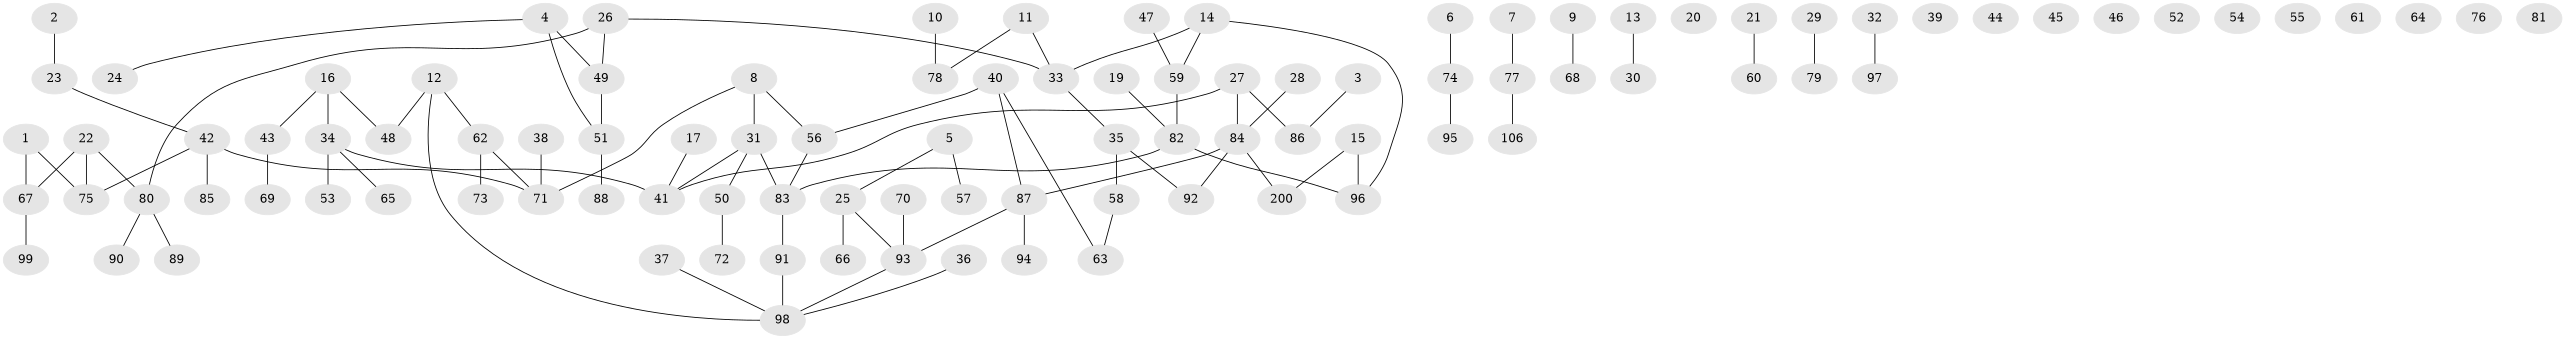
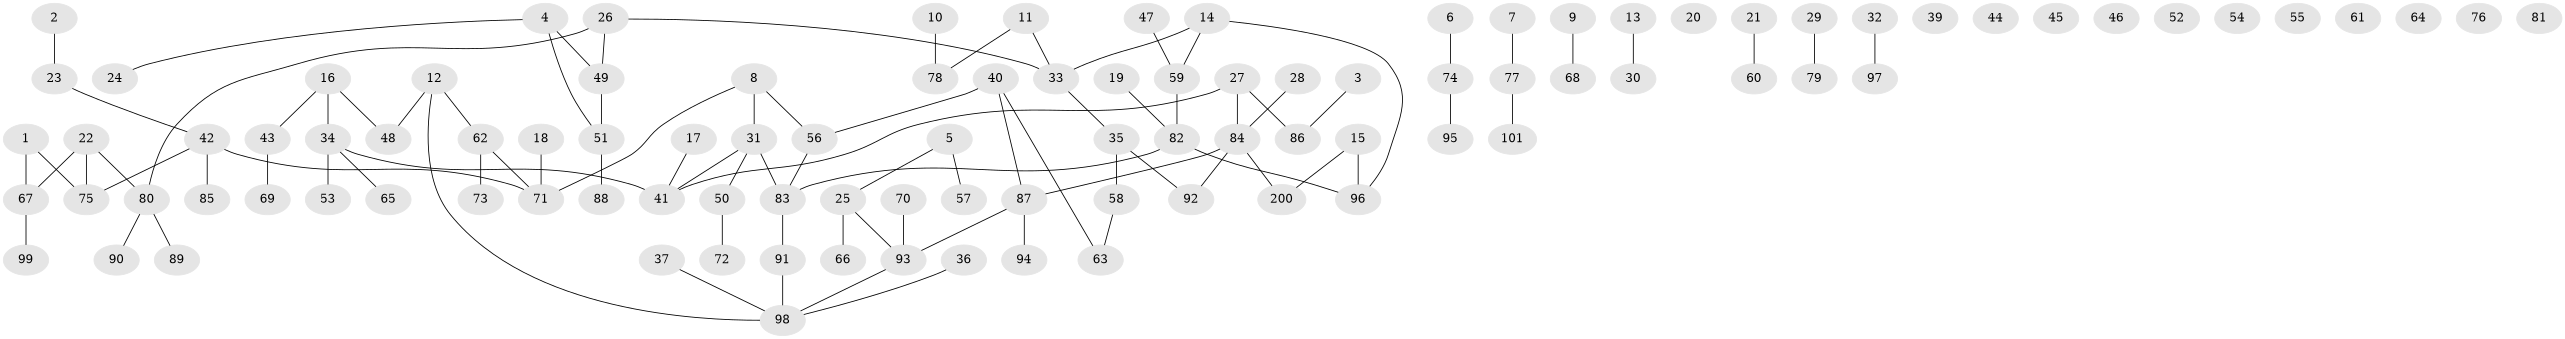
(541, 139) -> (541, 139)
(1513, 139) -> (1513, 139)
